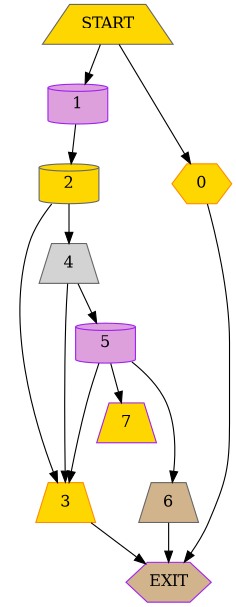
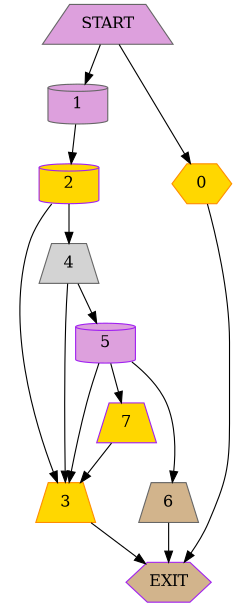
(108, 24) -> (108, 24)
(78, 104) -> (78, 104)
(69, 184) -> (69, 184)
none -> (100, 458)
